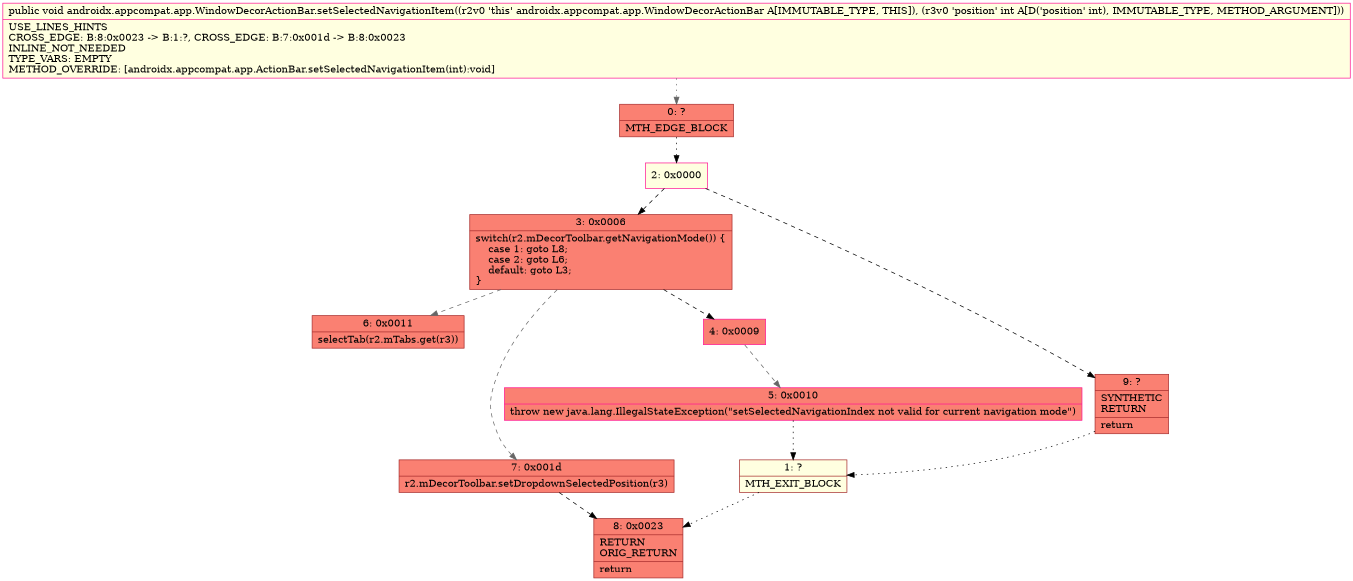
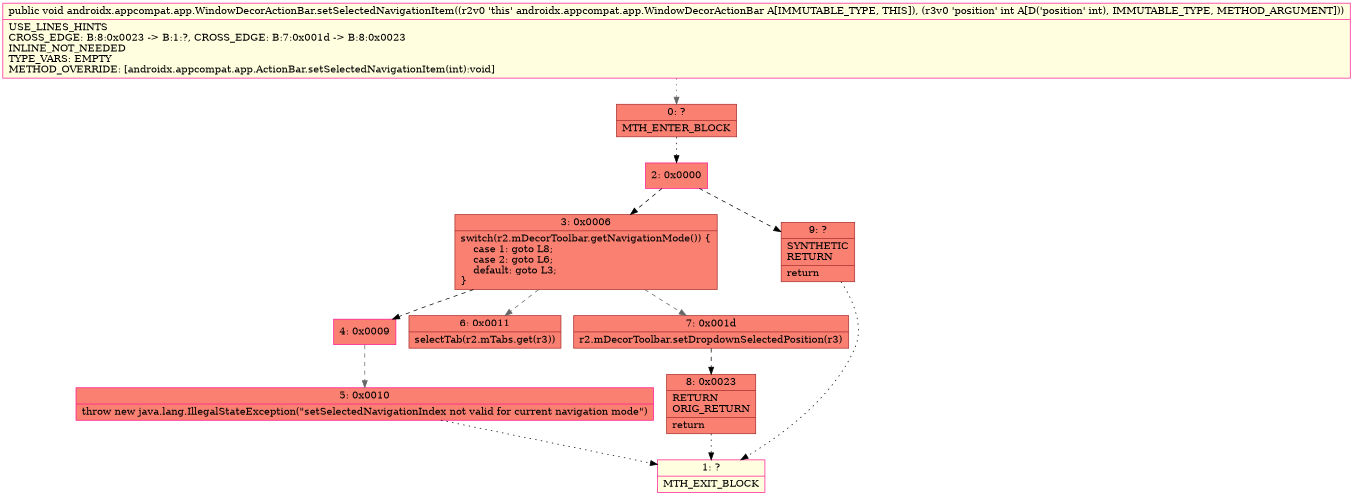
(677, 128) -> (677, 128)
(677, 176) -> (677, 176)
(793, 476) -> (711, 476)
(724, 508) -> (711, 443)
